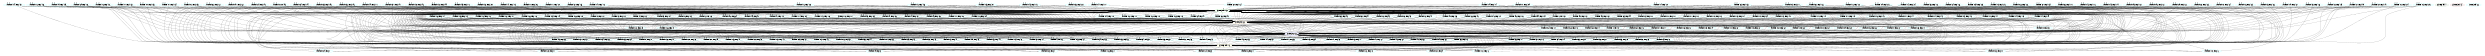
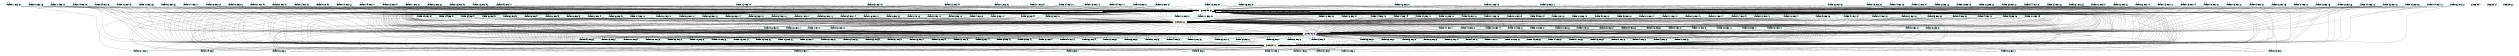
(845, 17) -> (1447, 17)
none -> (1933, 28)
